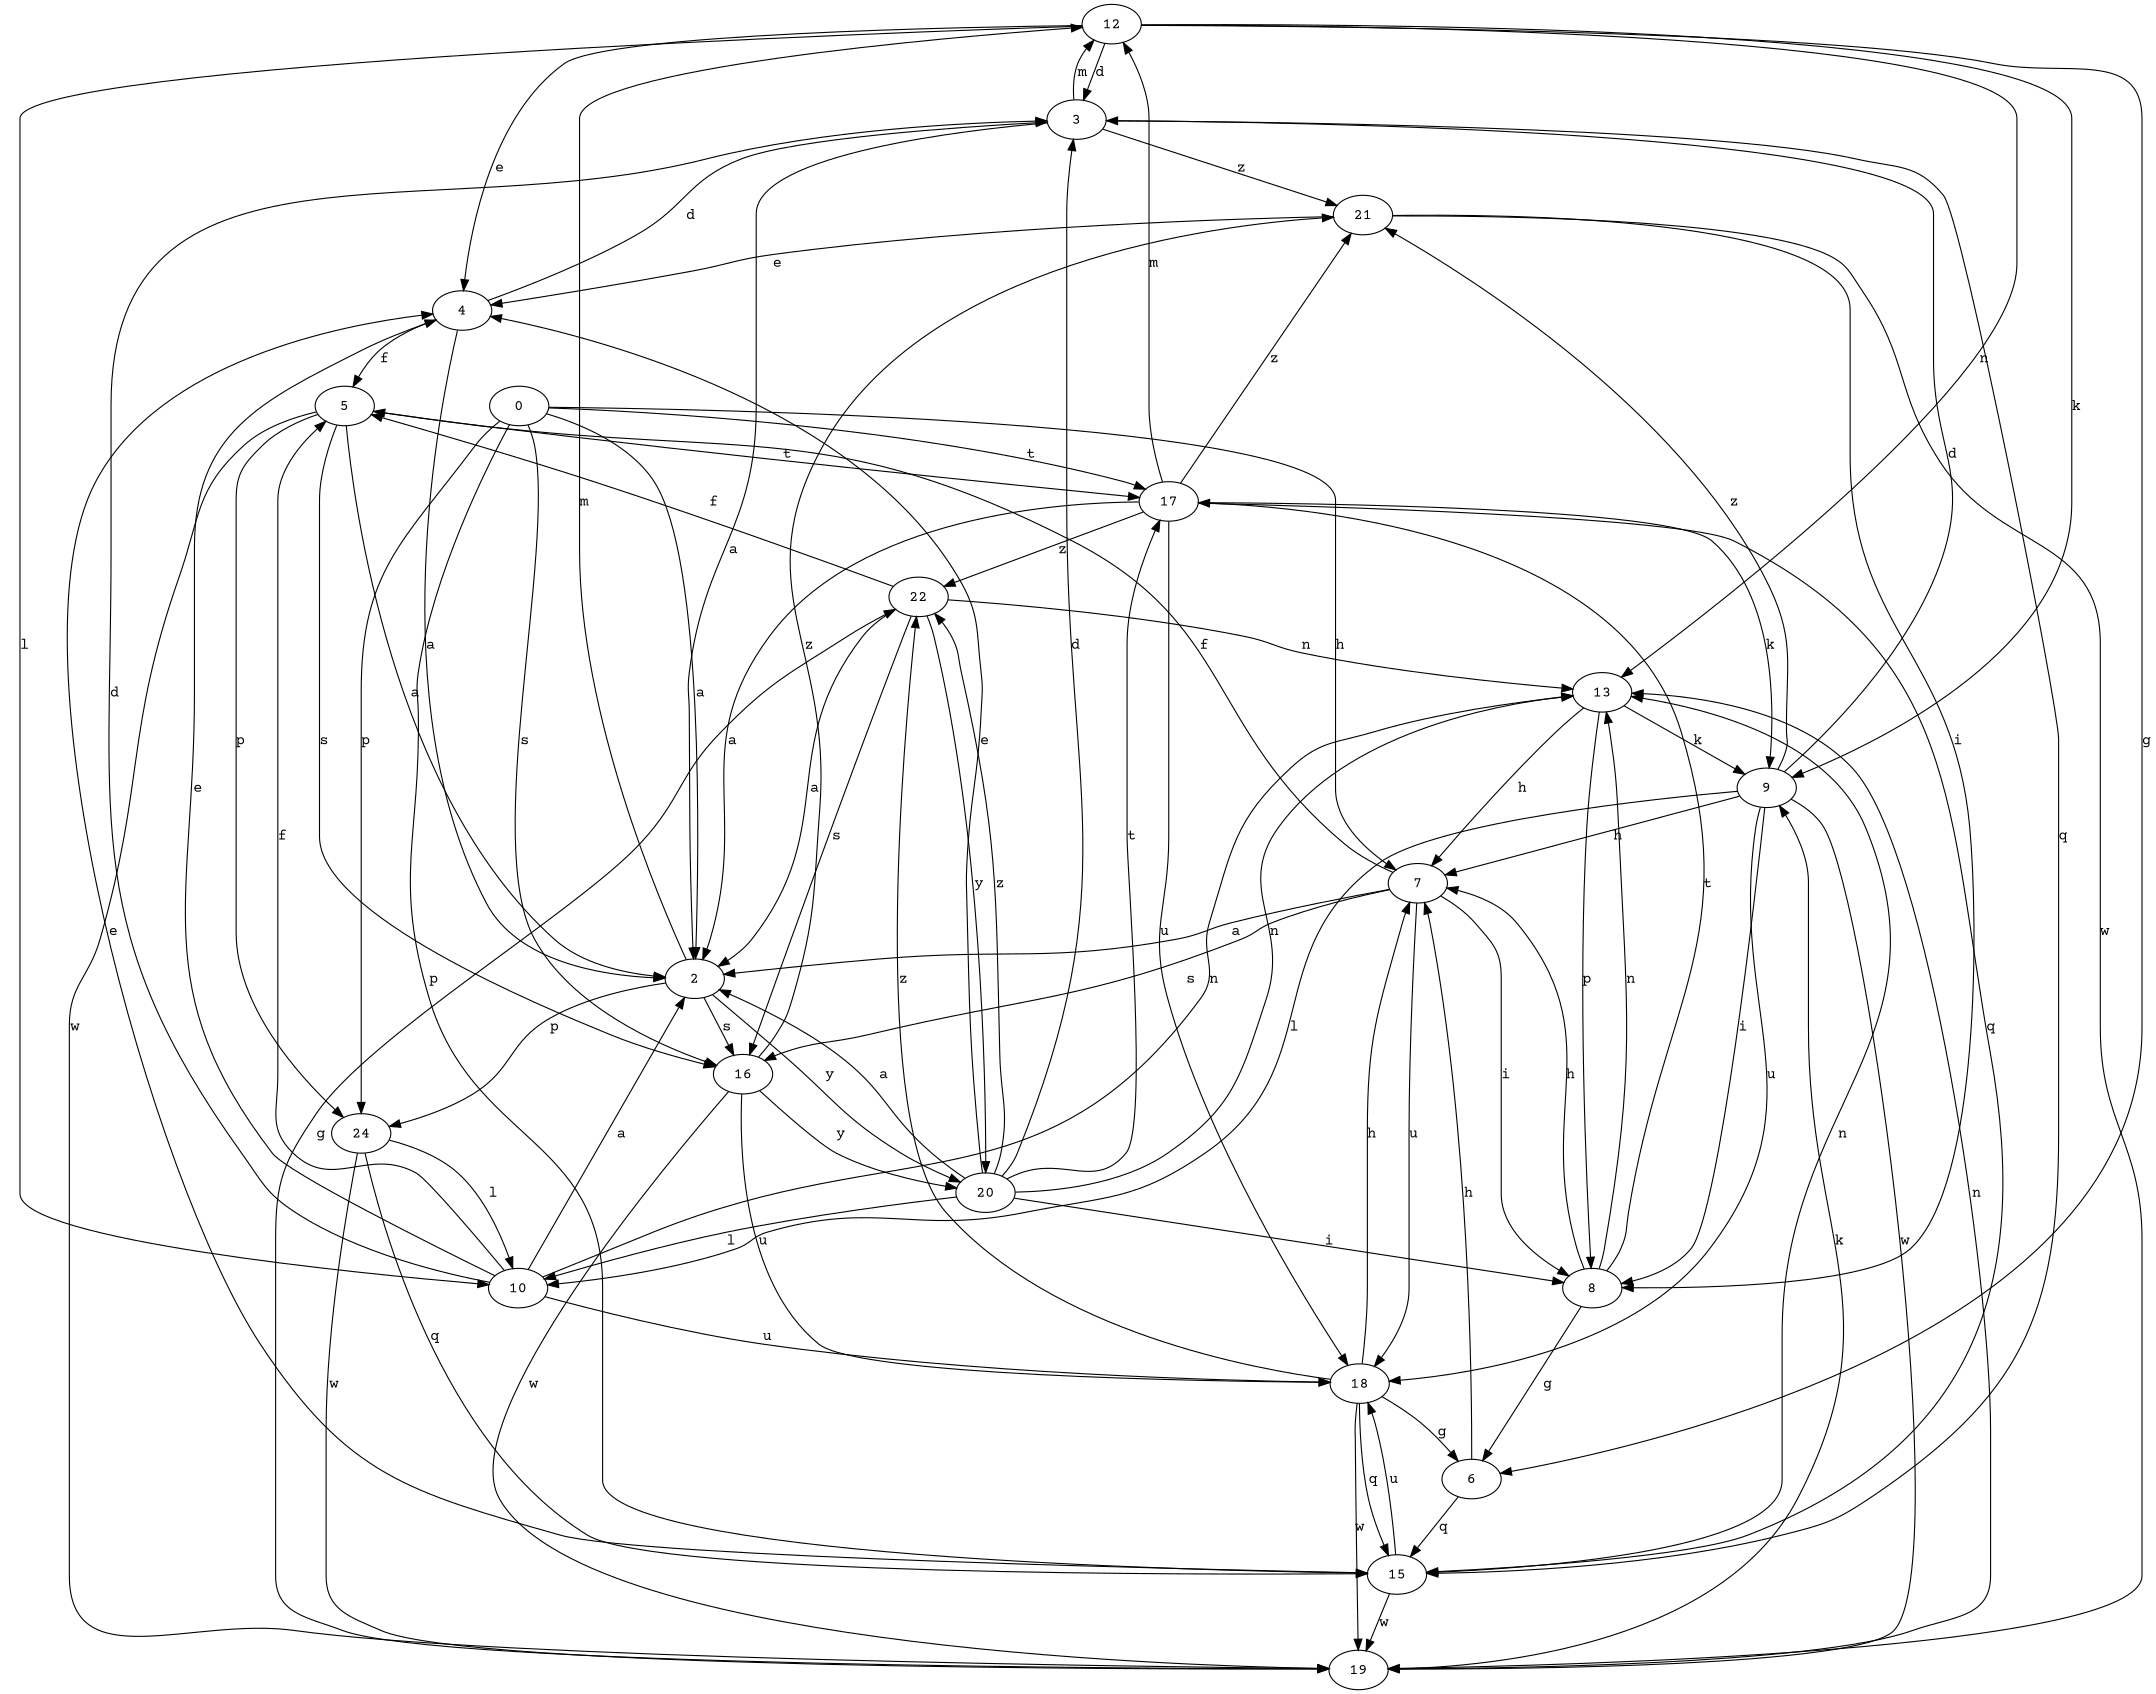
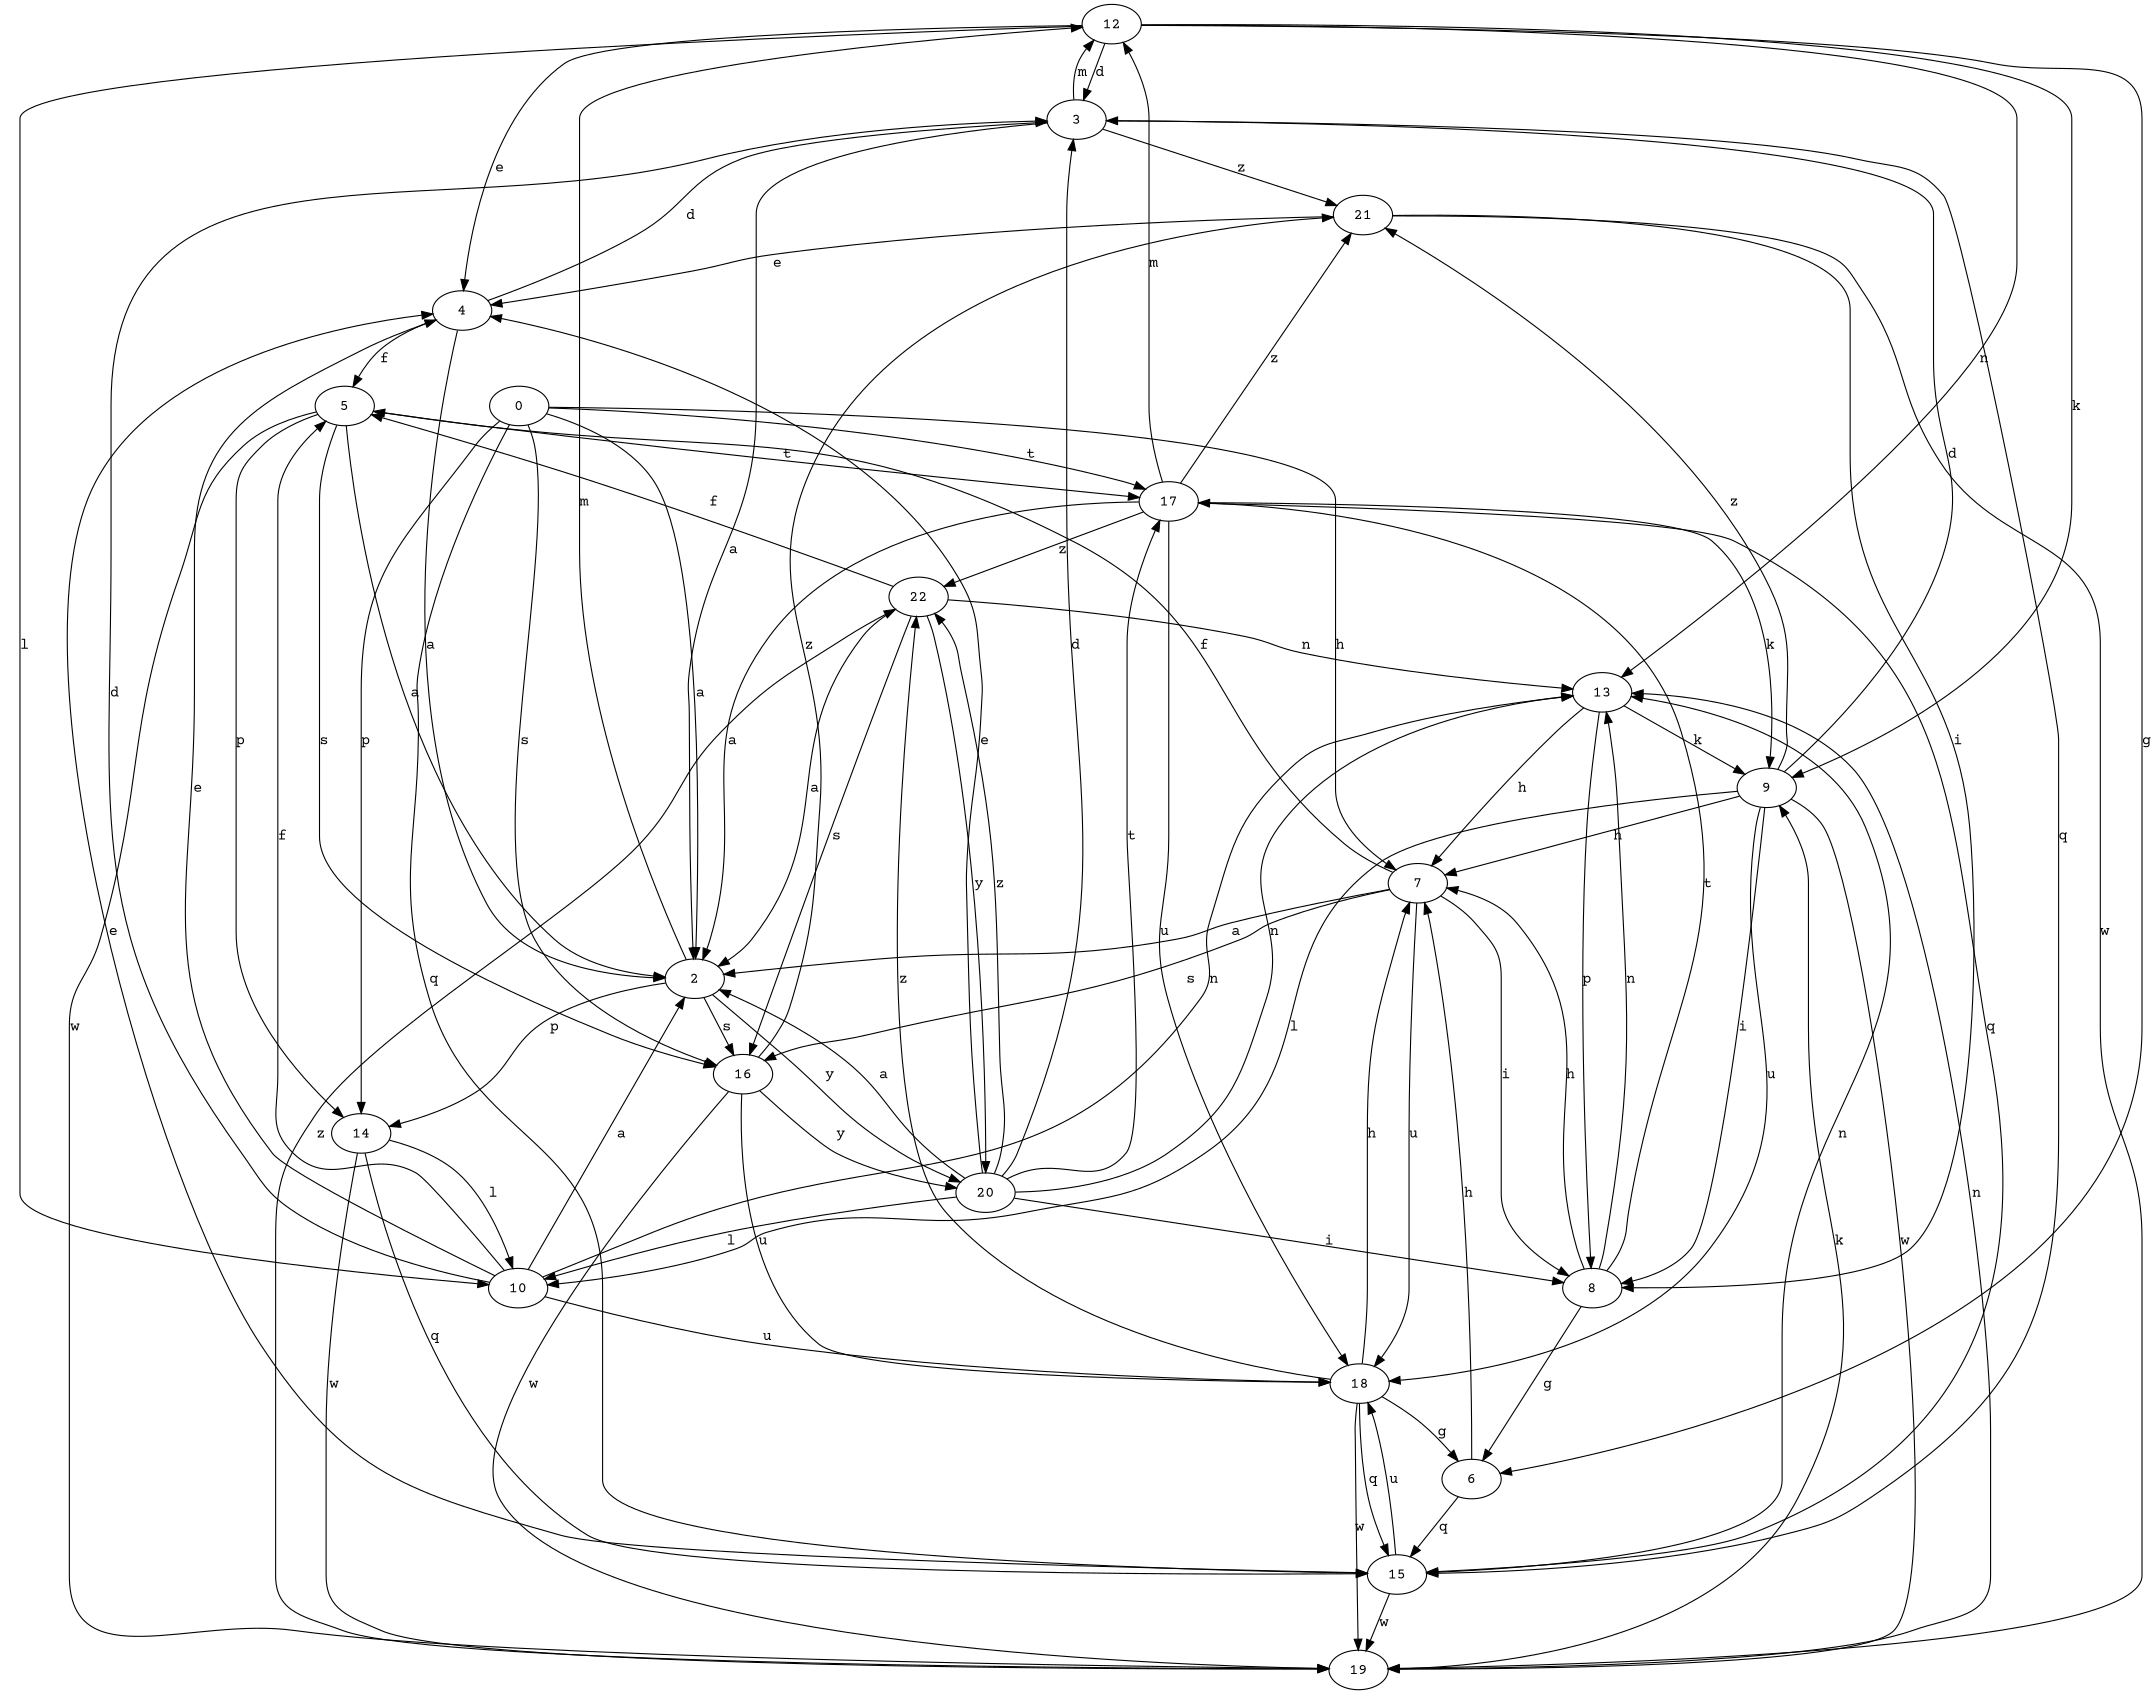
(434, 979) -> (434, 979)
(321, 1133) -> (321, 1133)
(361, 1133) -> (361, 1133)
